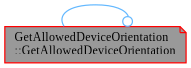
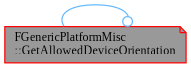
(95, 45) -> (95, 45)
